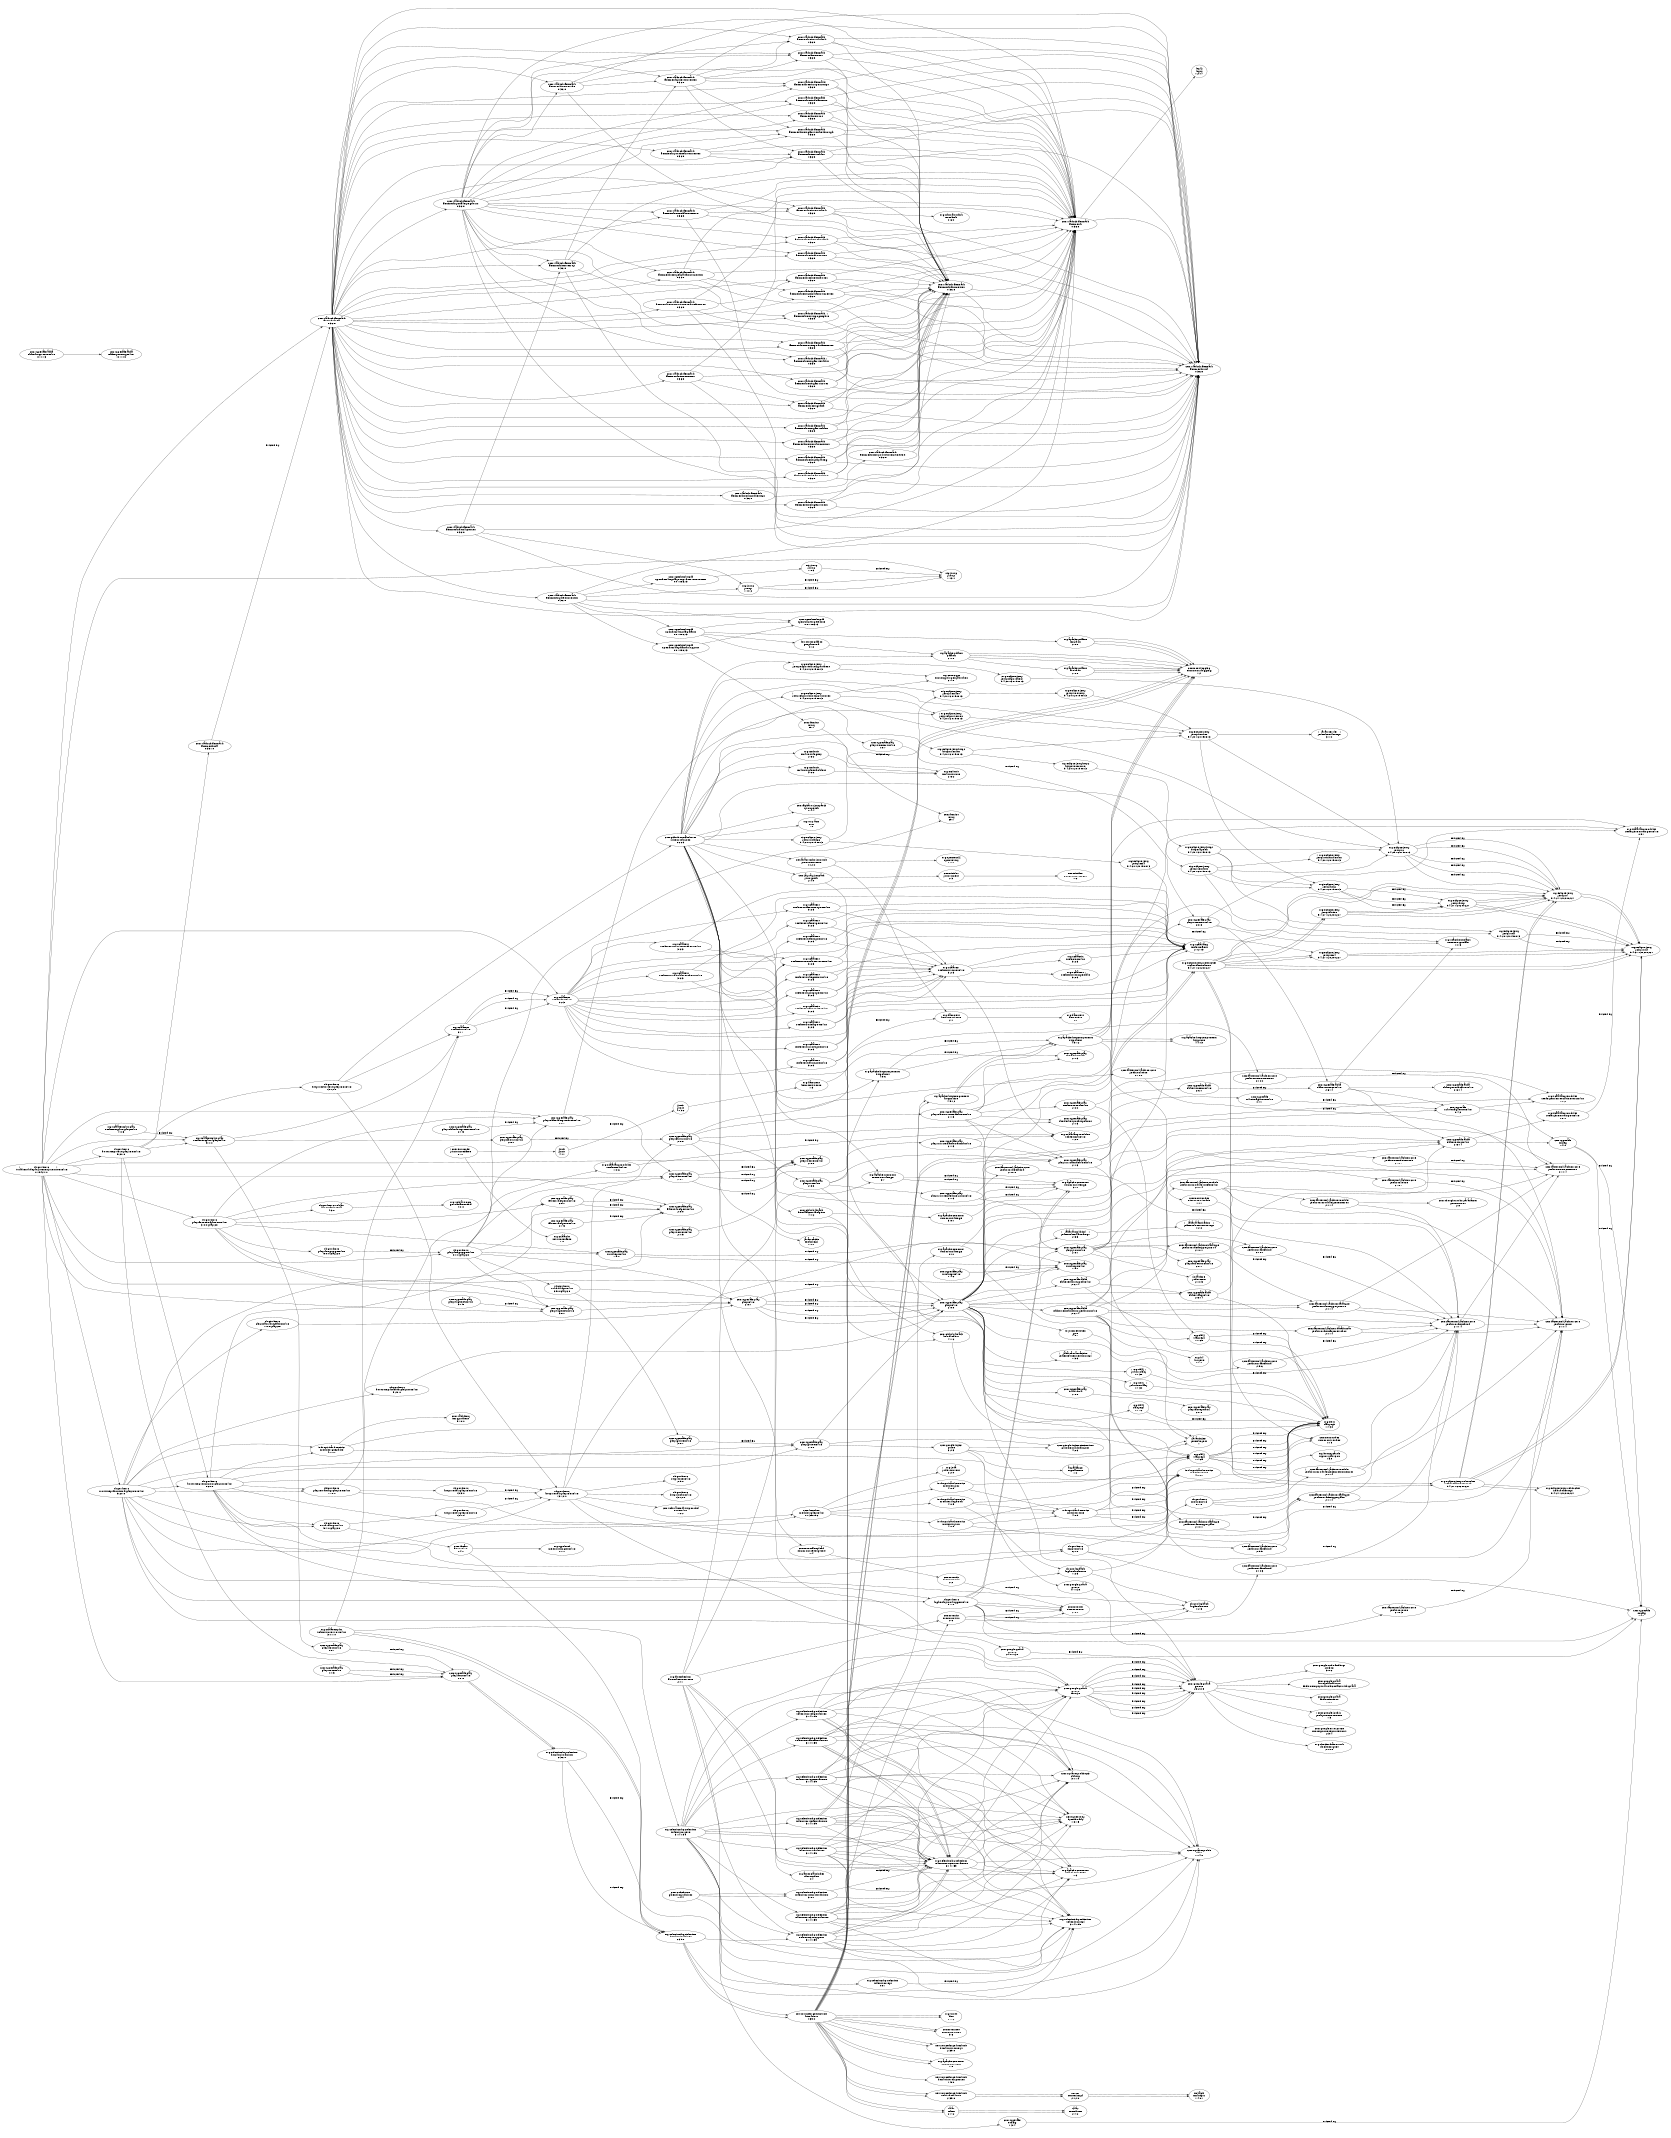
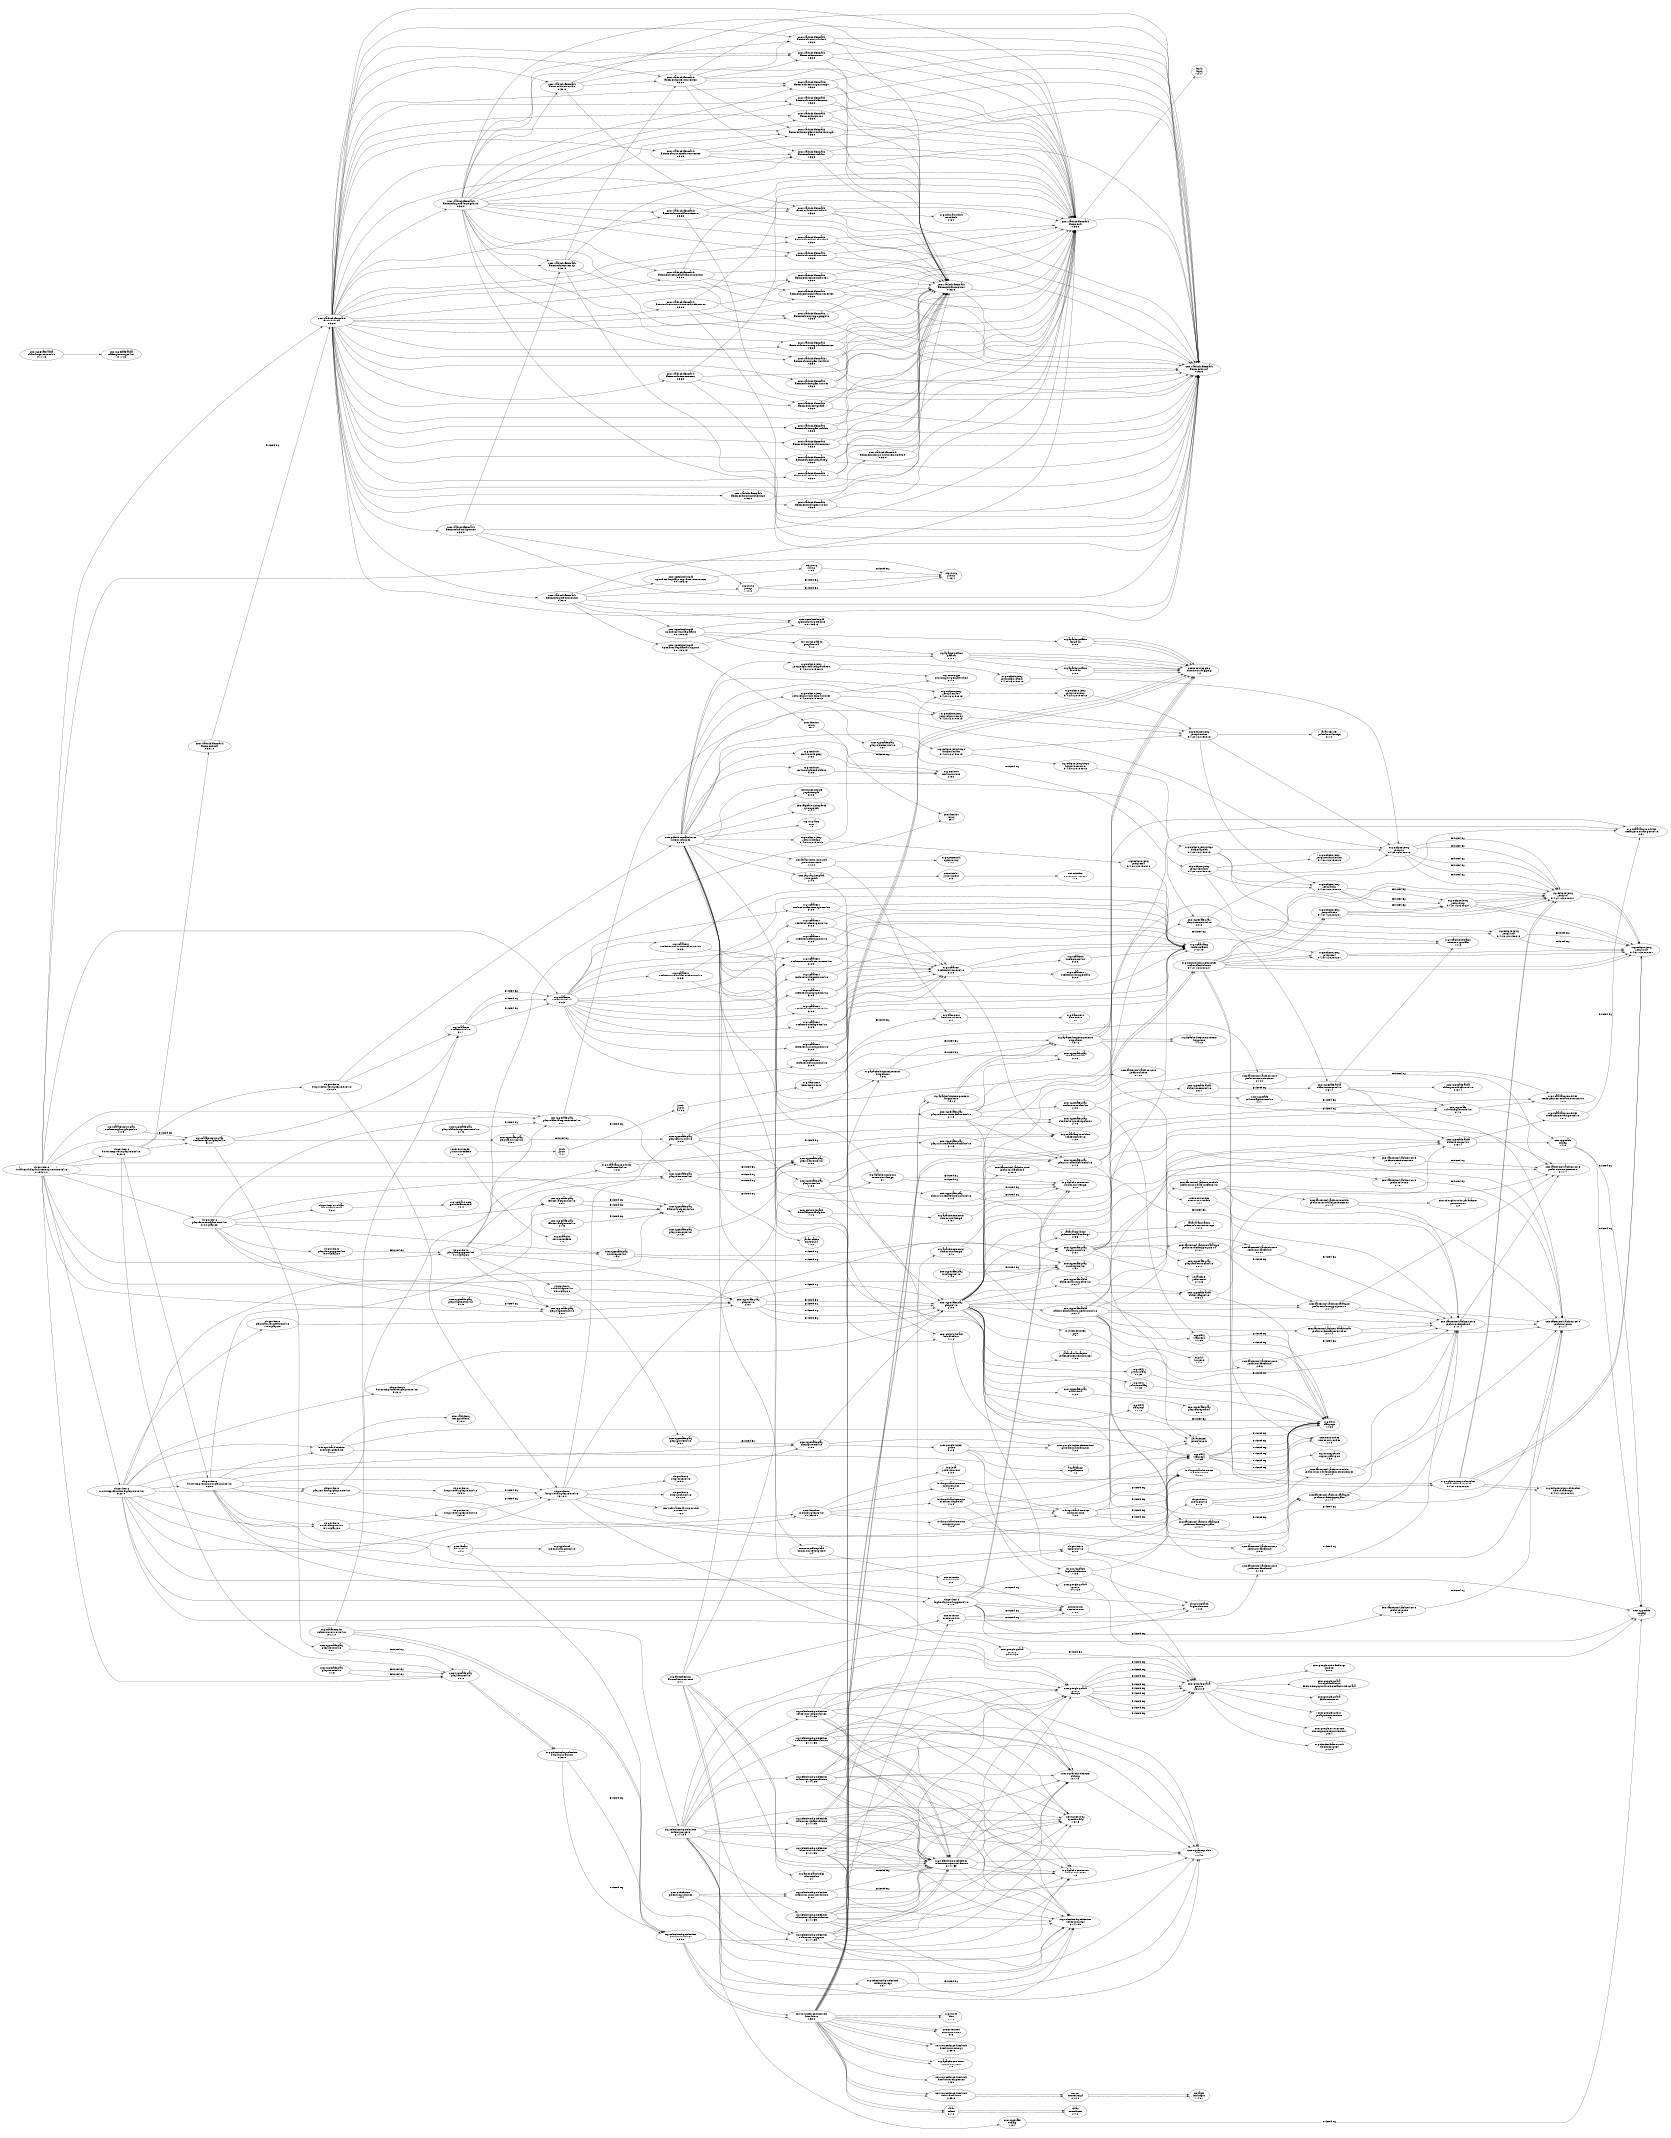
none -> (812, 792)
(812, 1242) -> (812, 1242)
